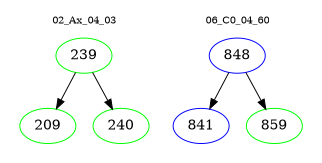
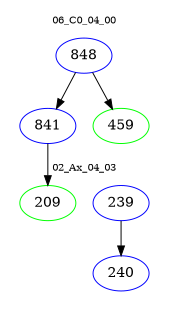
(238, 21) -> (84, 21)
(84, 56) -> (121, 203)
(68, 86) -> (48, 165)
(121, 126) -> (121, 273)
(274, 126) -> (121, 126)
